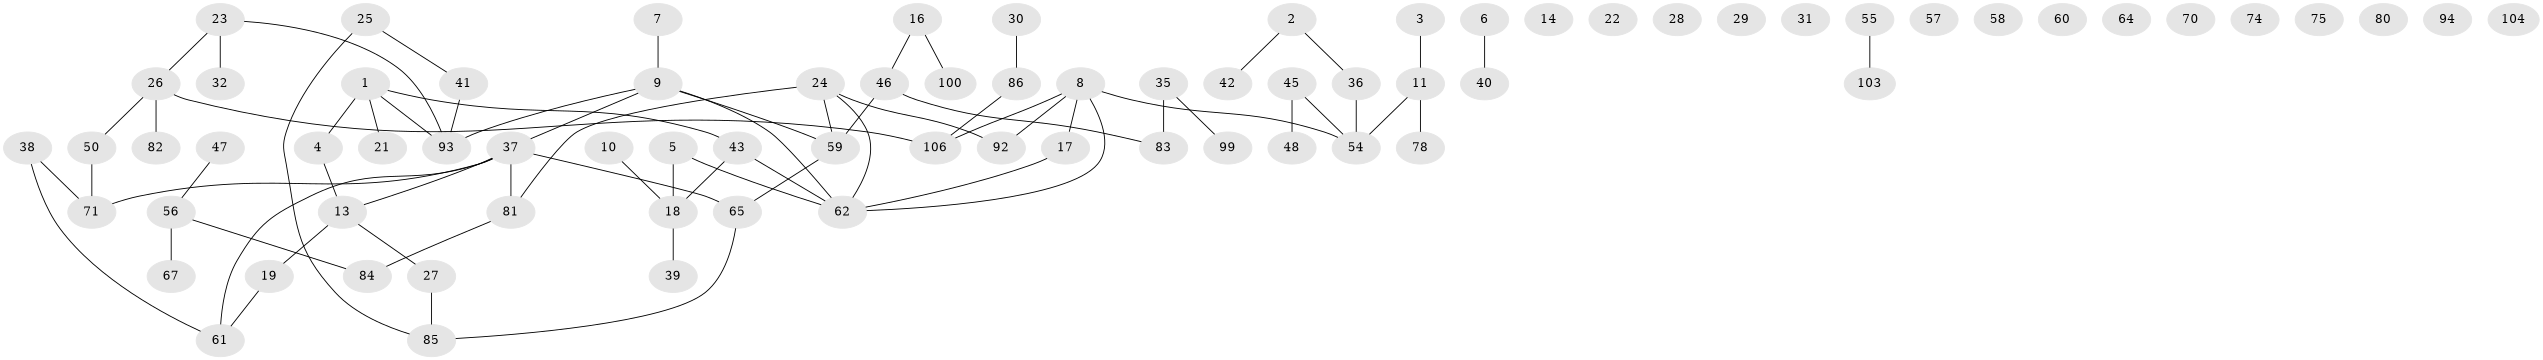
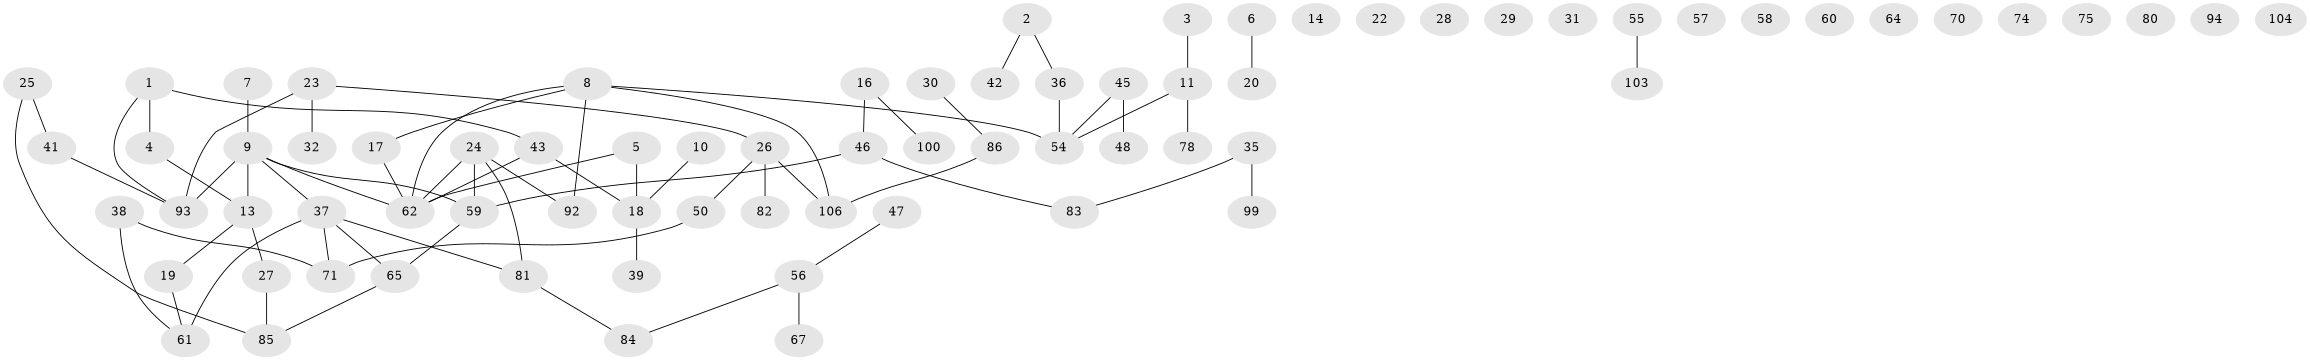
(1485, 84) -> (1252, 84)
(383, 148) -> none
(429, 183) -> (248, 180)
